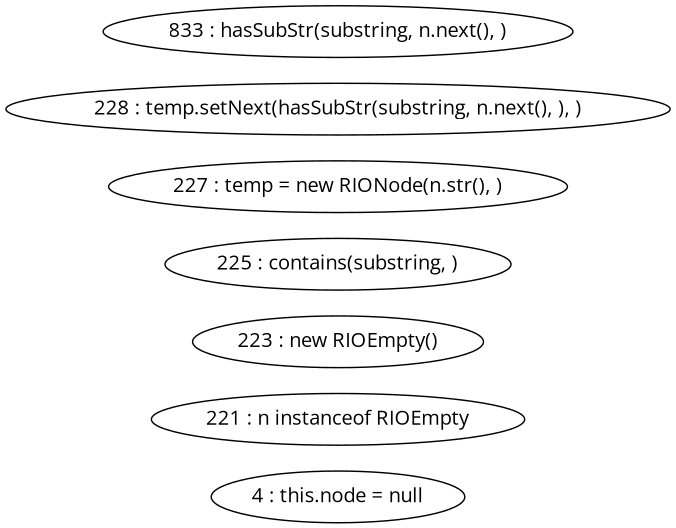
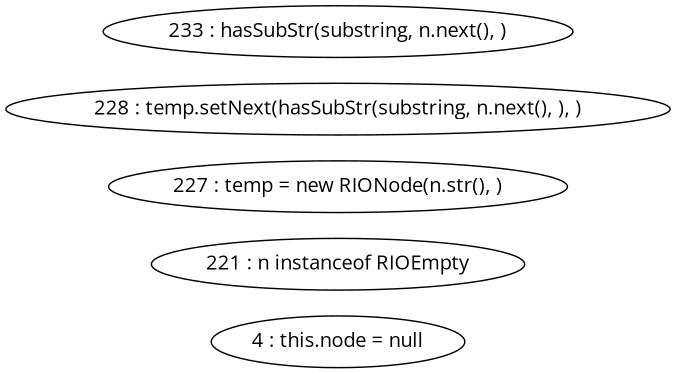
(338, 32) -> (338, 32)
(338, 264) -> none
(338, 342) -> none
